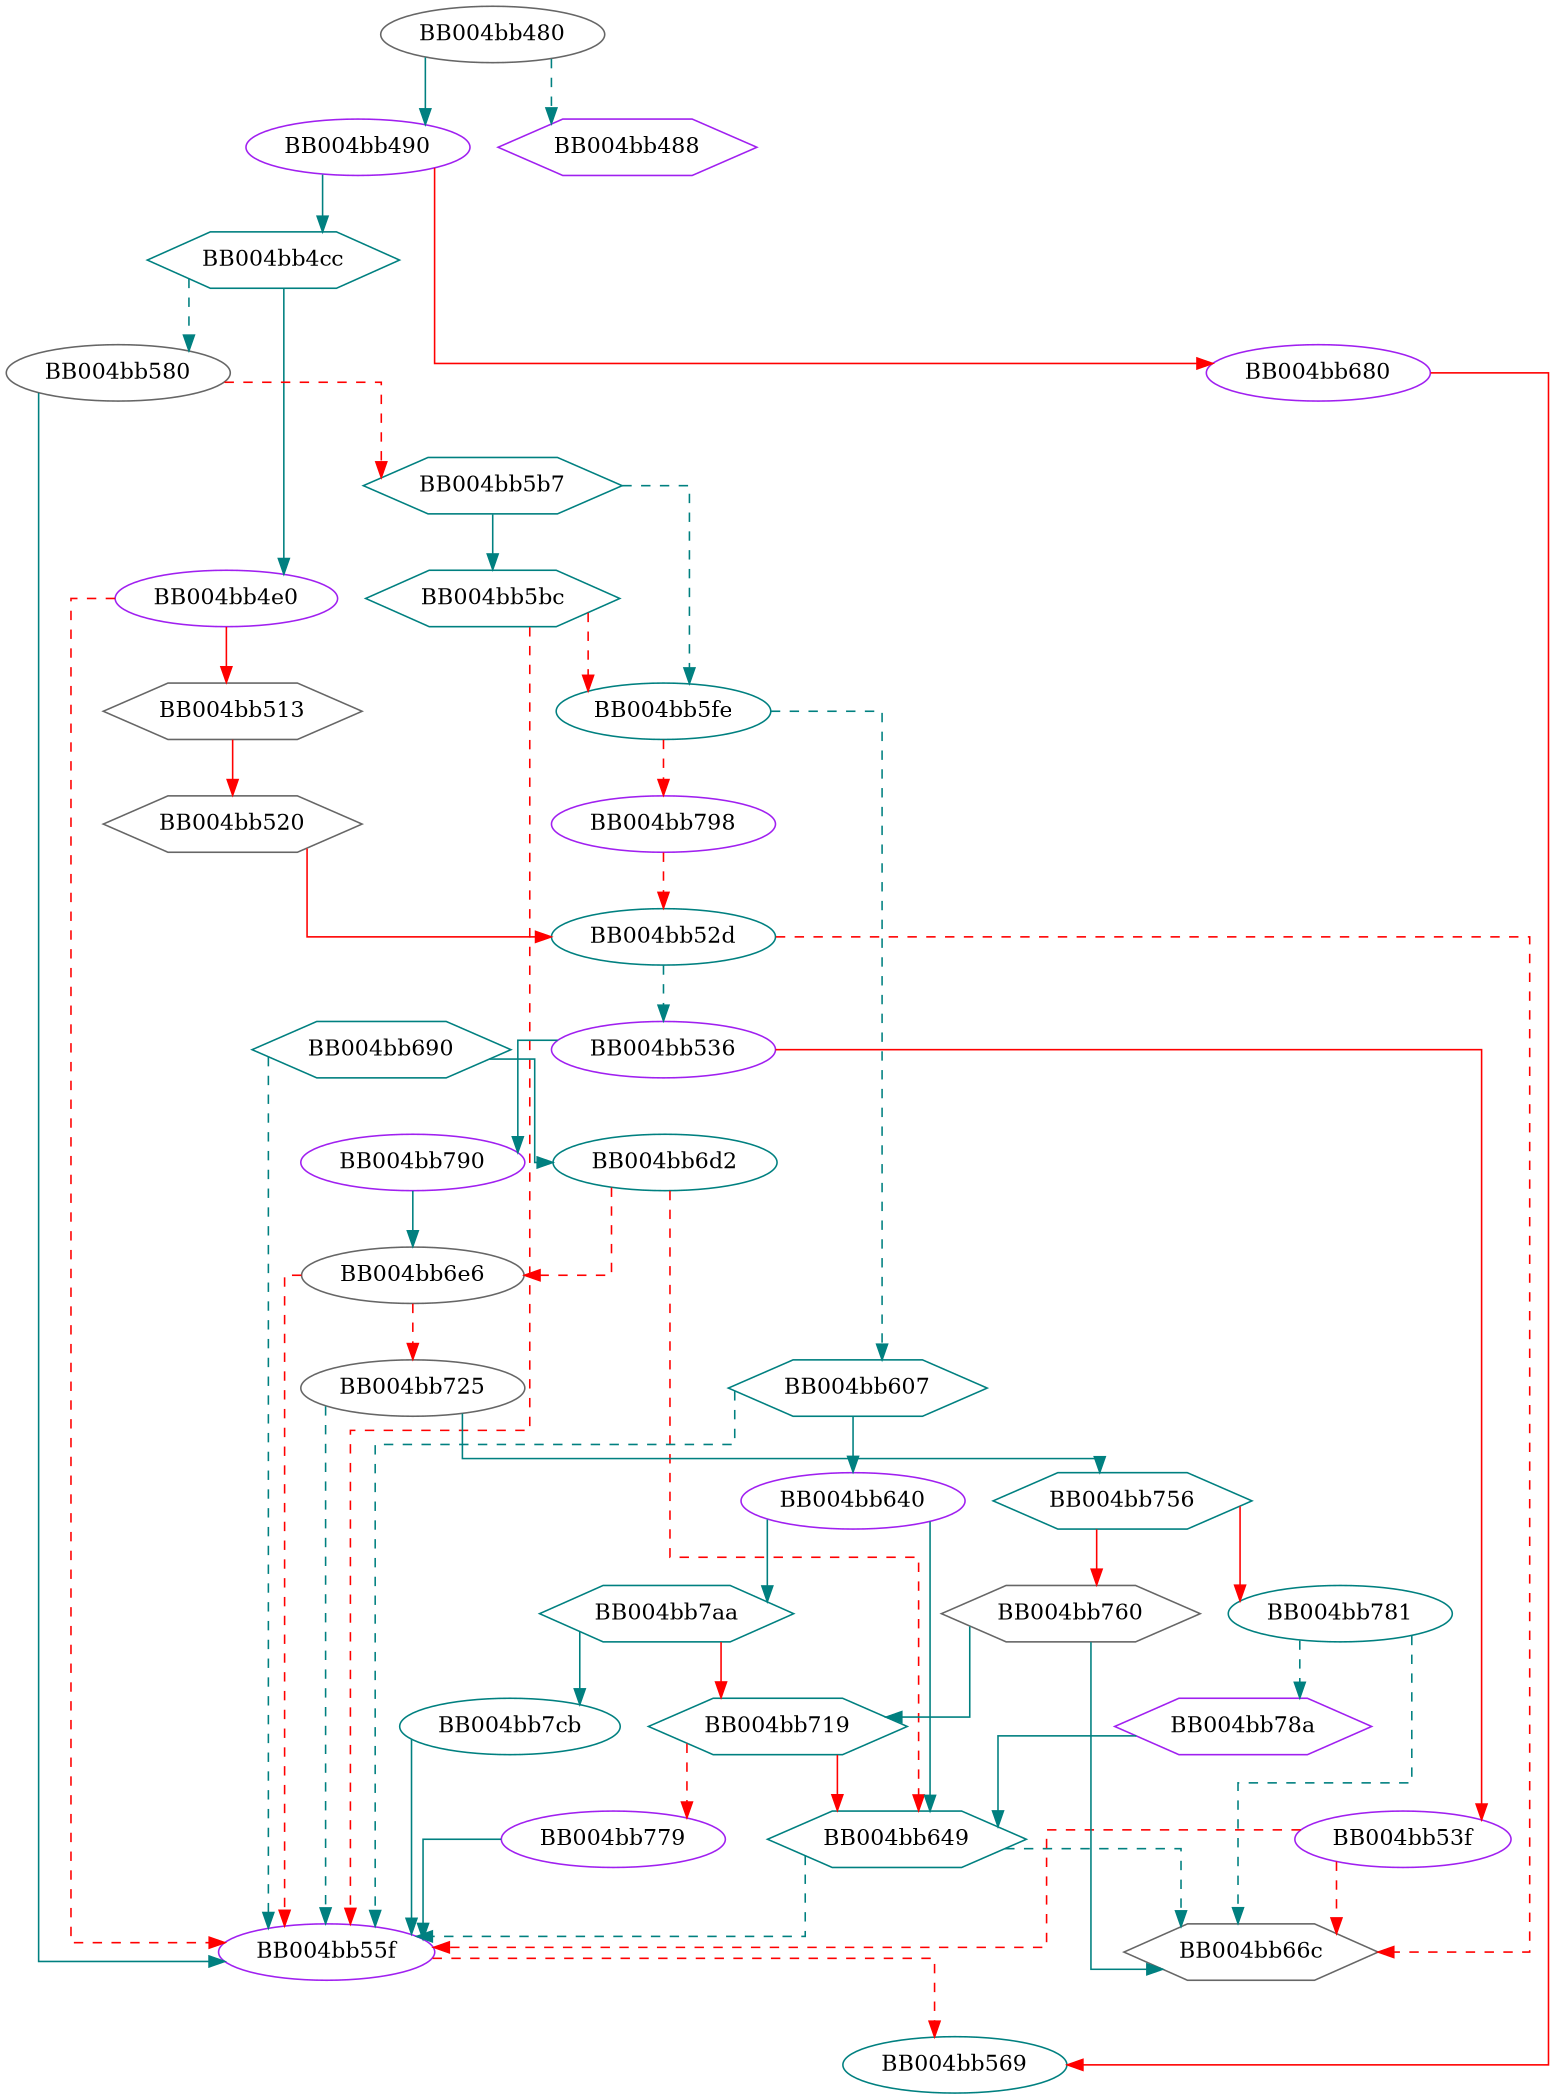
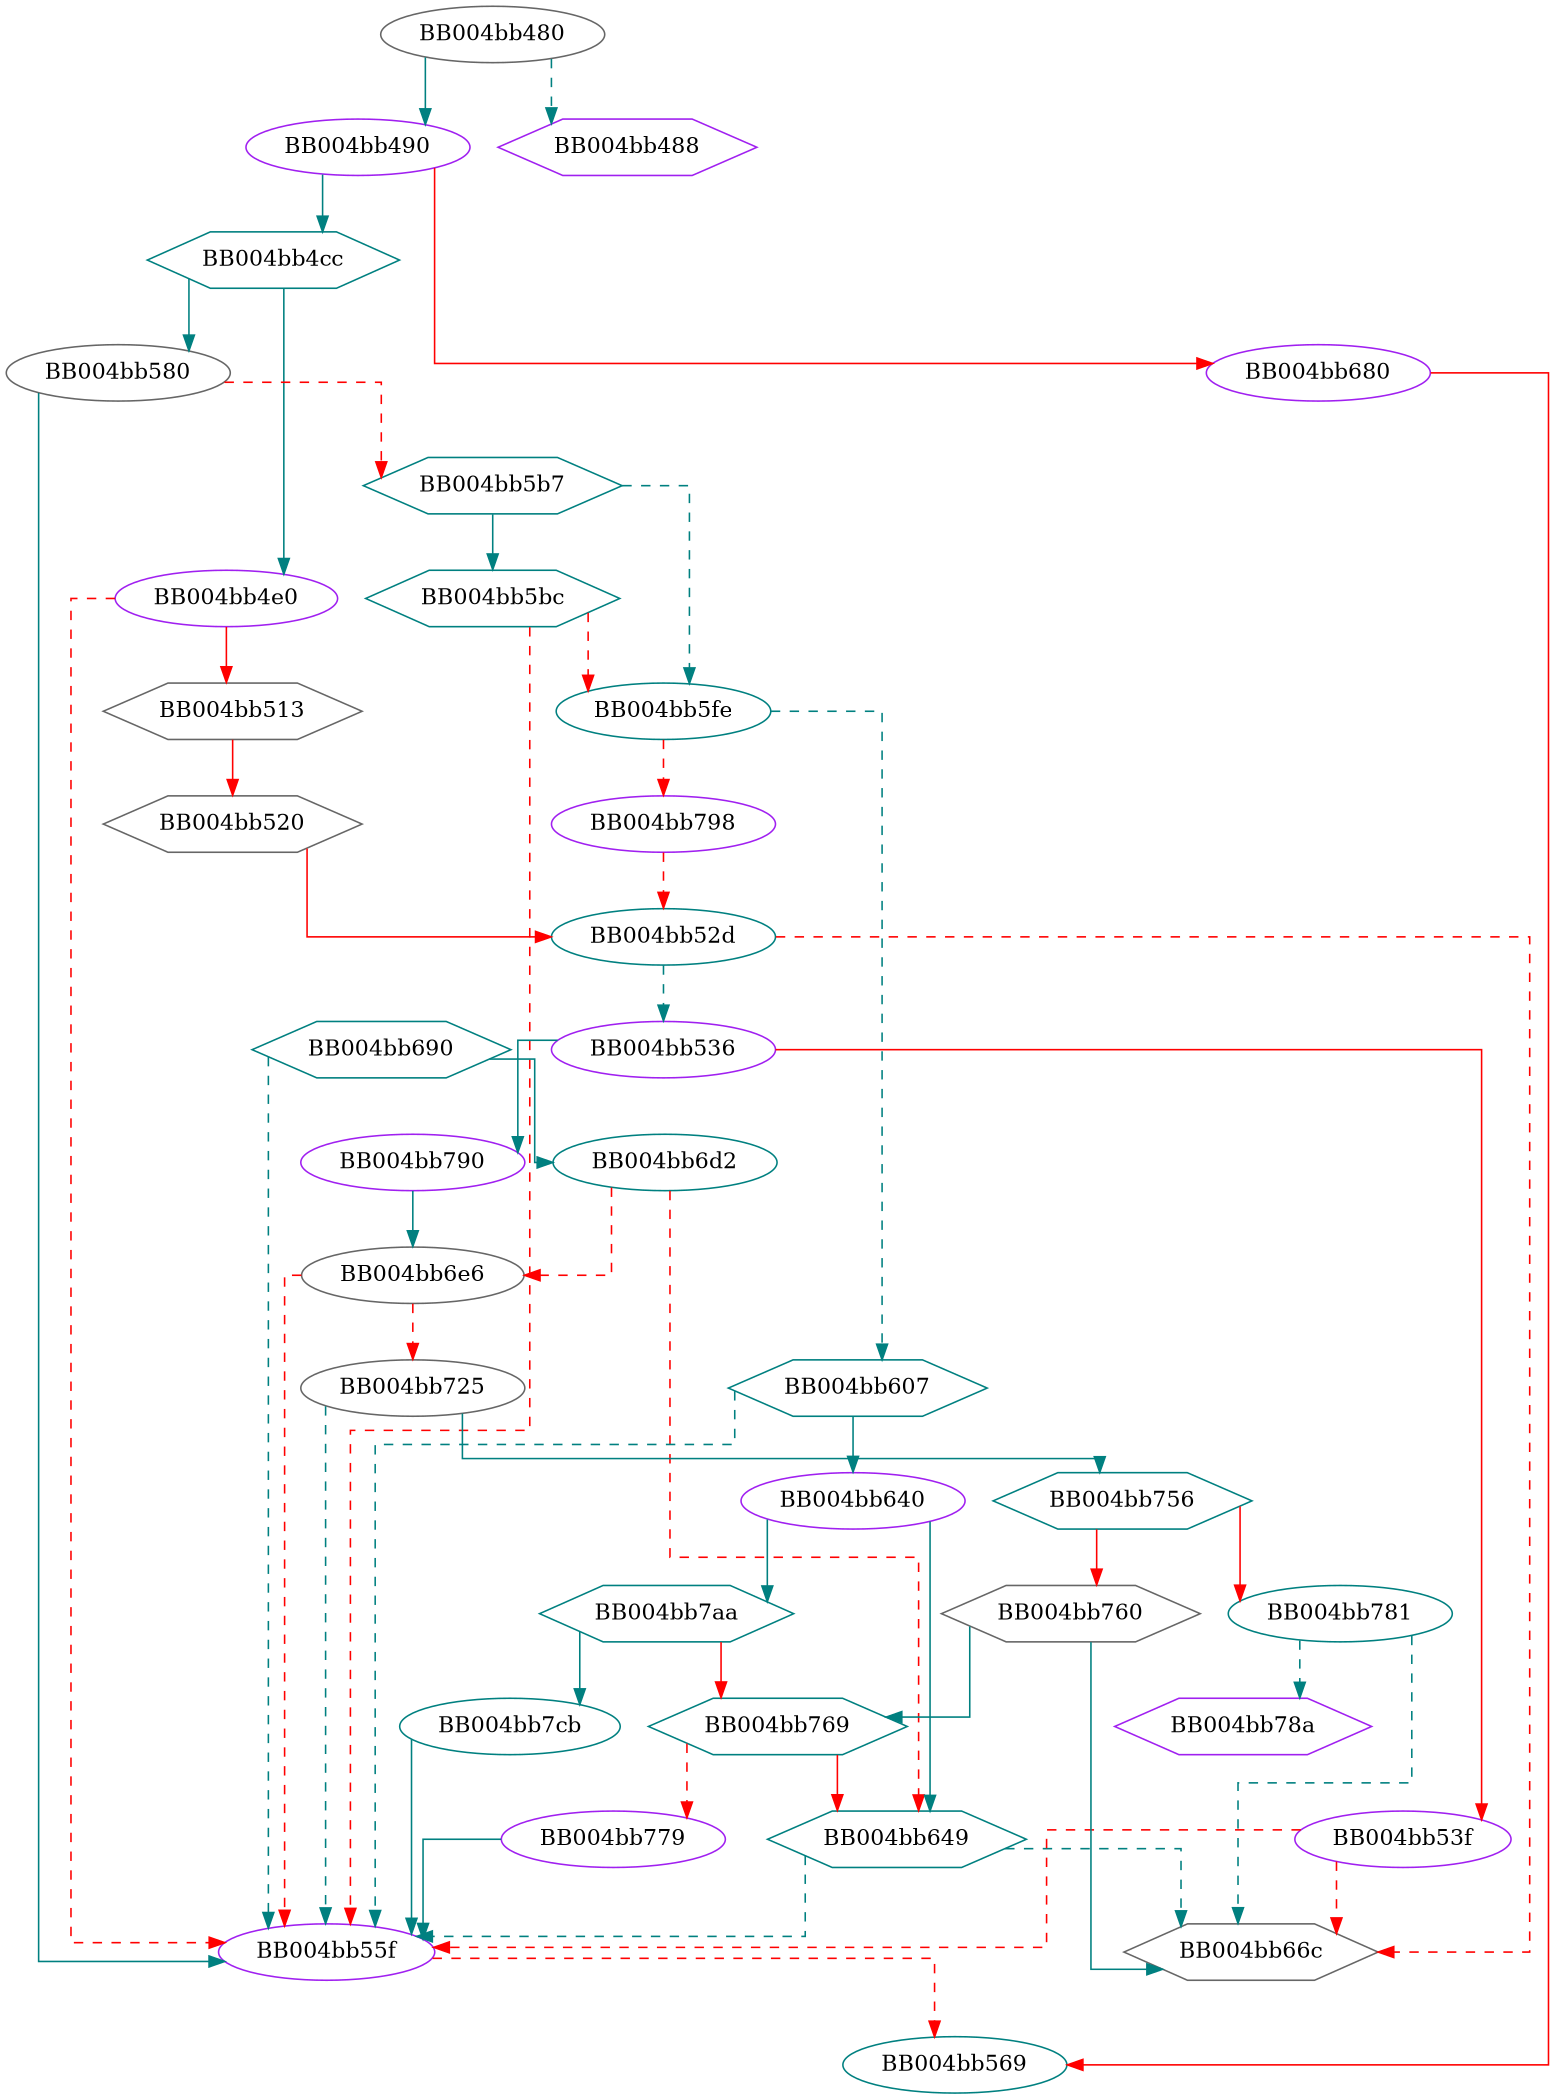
(189, 307) -> (189, 307)
(778, 1726) -> (778, 1726)
(1030, 1736) -> none
